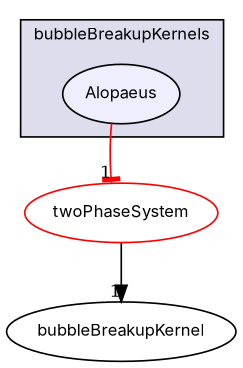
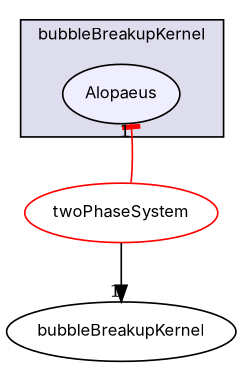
(122, 35) -> (122, 35)
(110, 149) -> (132, 157)
